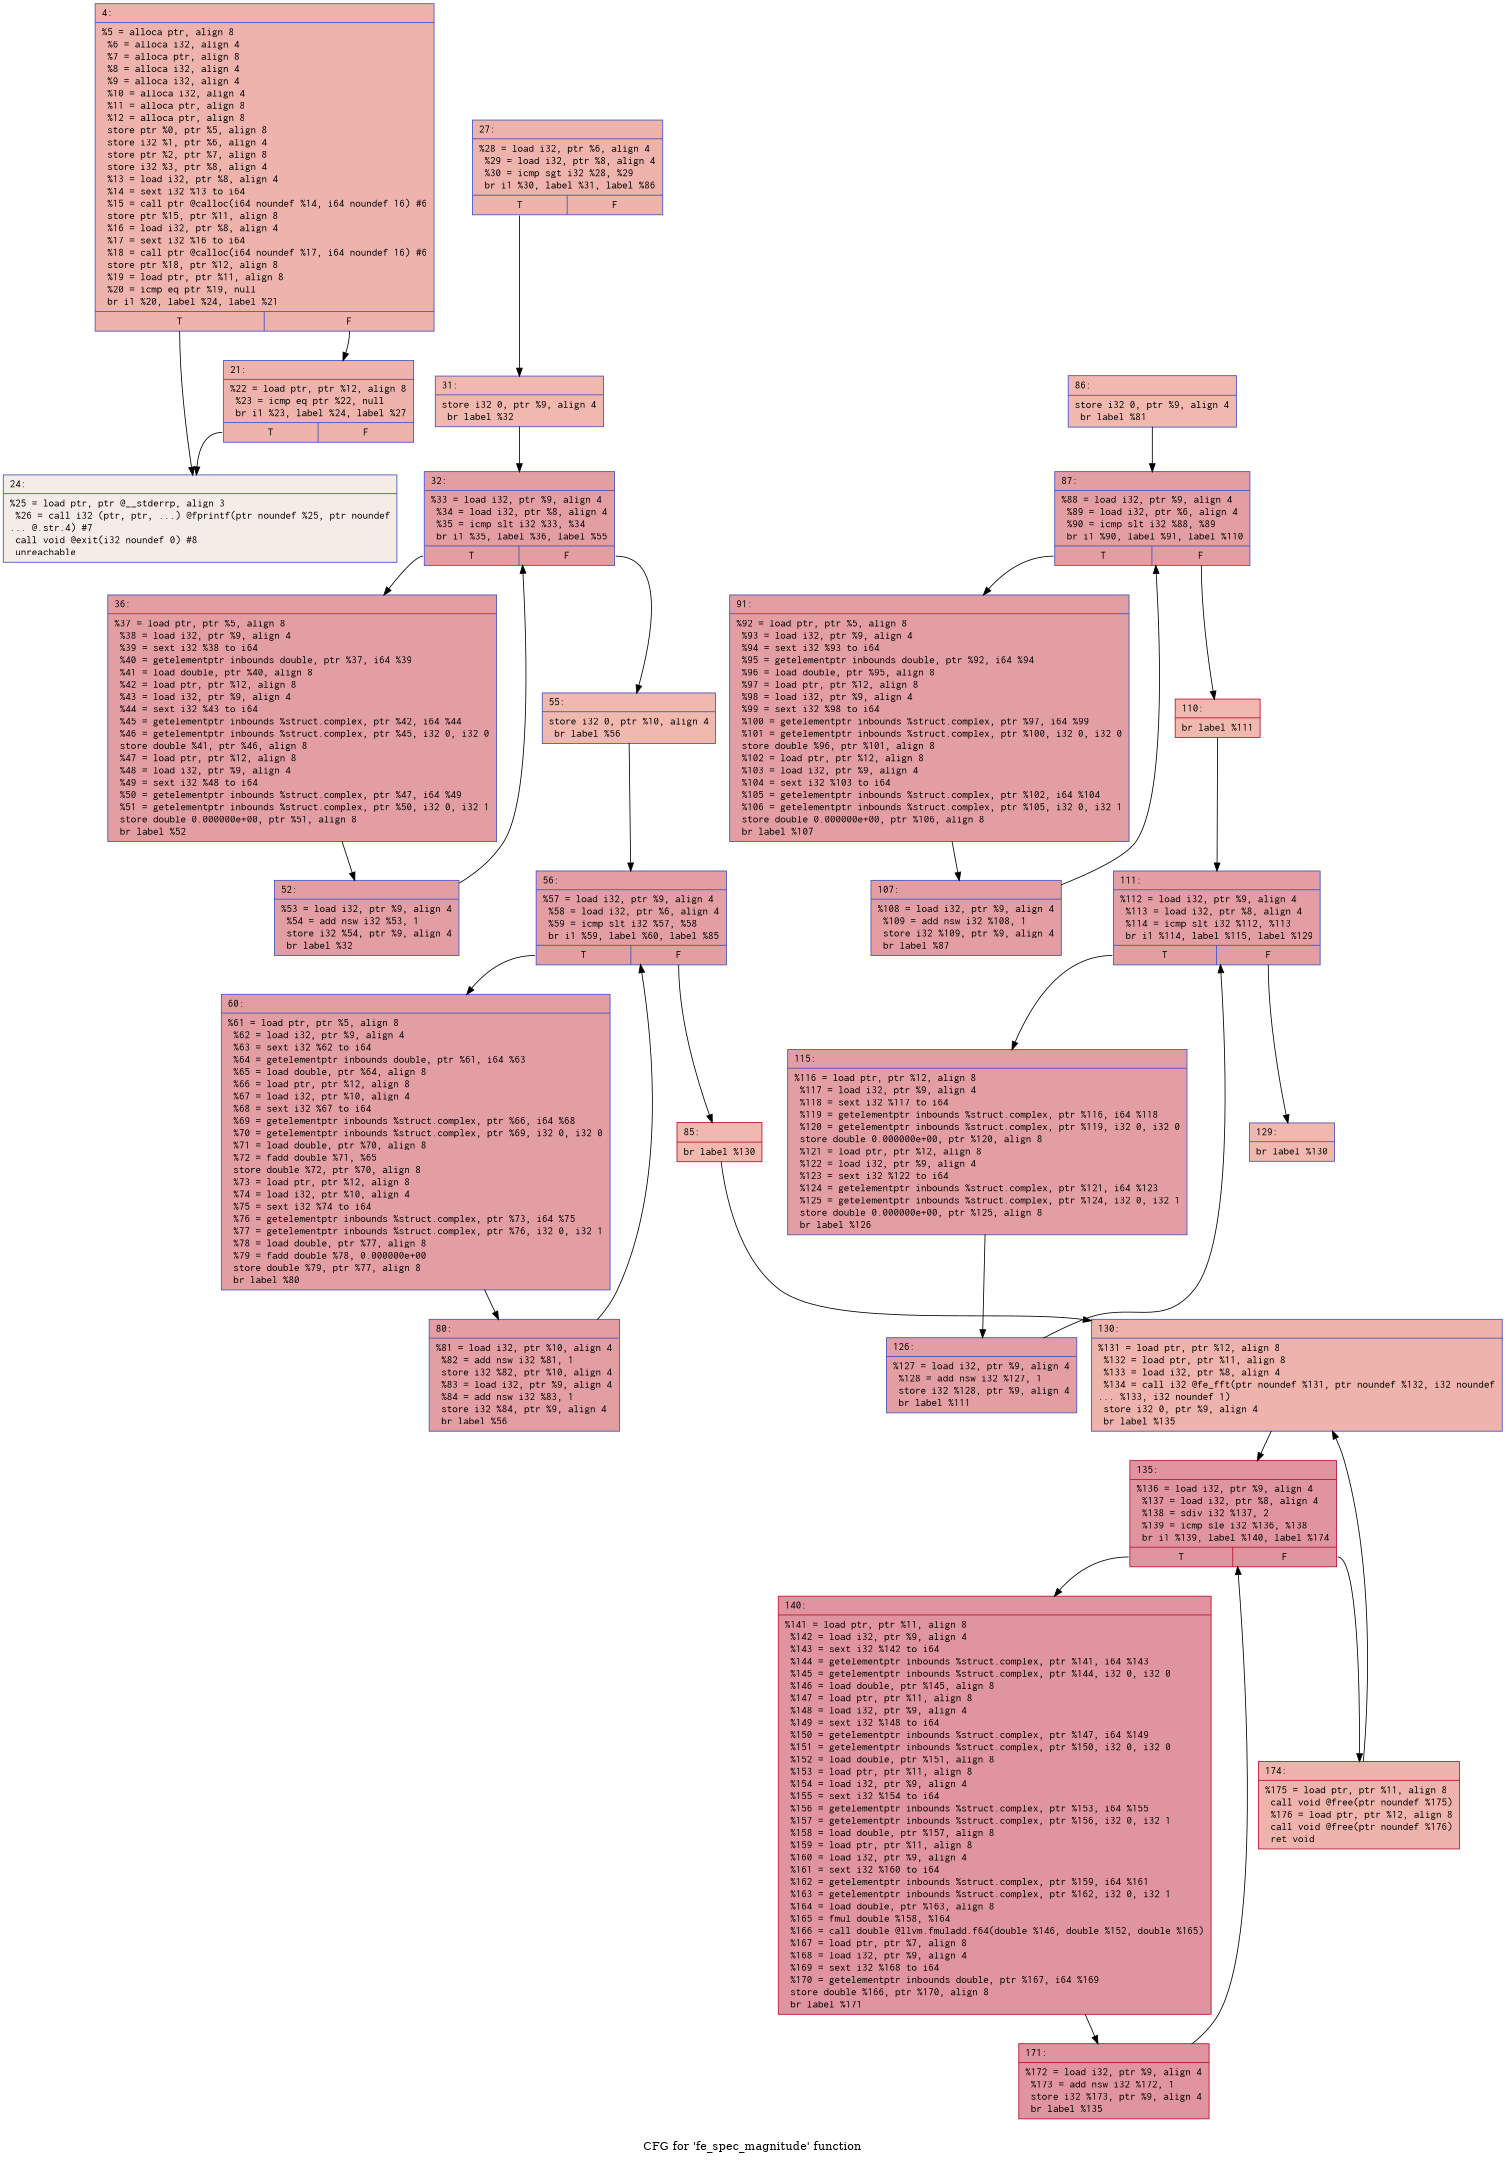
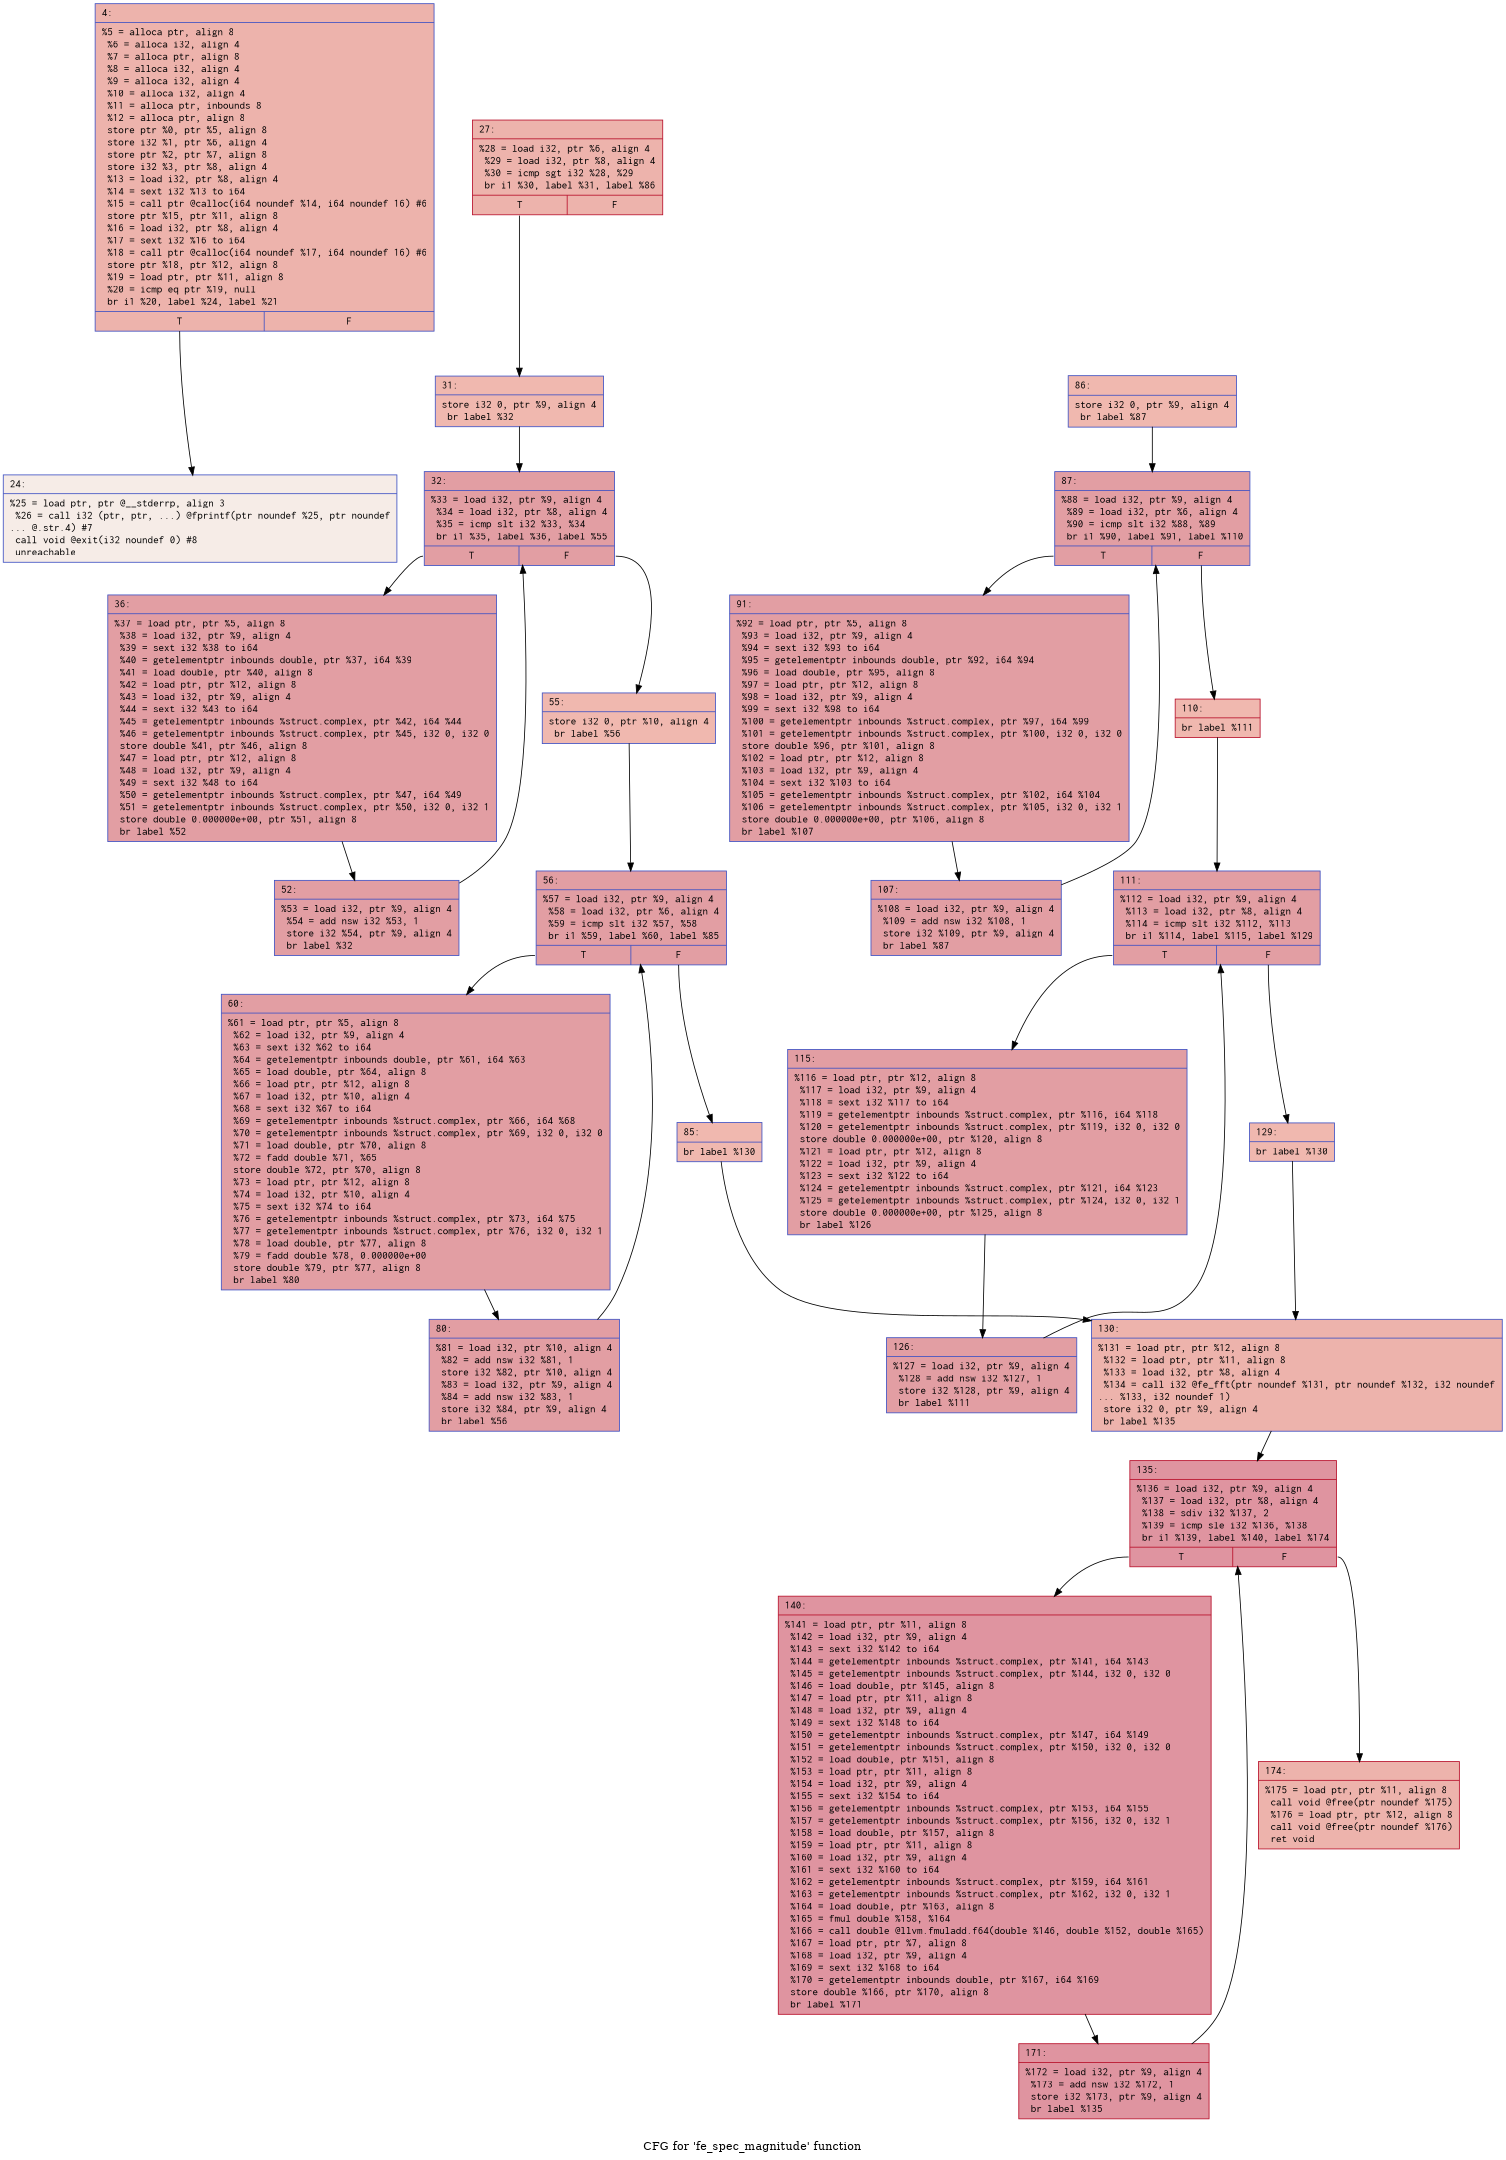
(174, 105) -> (182, 105)
(568, 167) -> (568, 167)
(318, 401) -> none
(1111, 417) -> (1111, 417)
(719, 1142) -> (719, 1142)
(1366, 1598) -> (1294, 1236)
